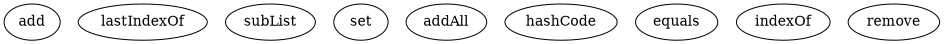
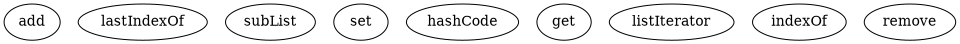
(446, 22) -> none
none -> (564, 22)
none -> (672, 22)
(677, 22) -> none
